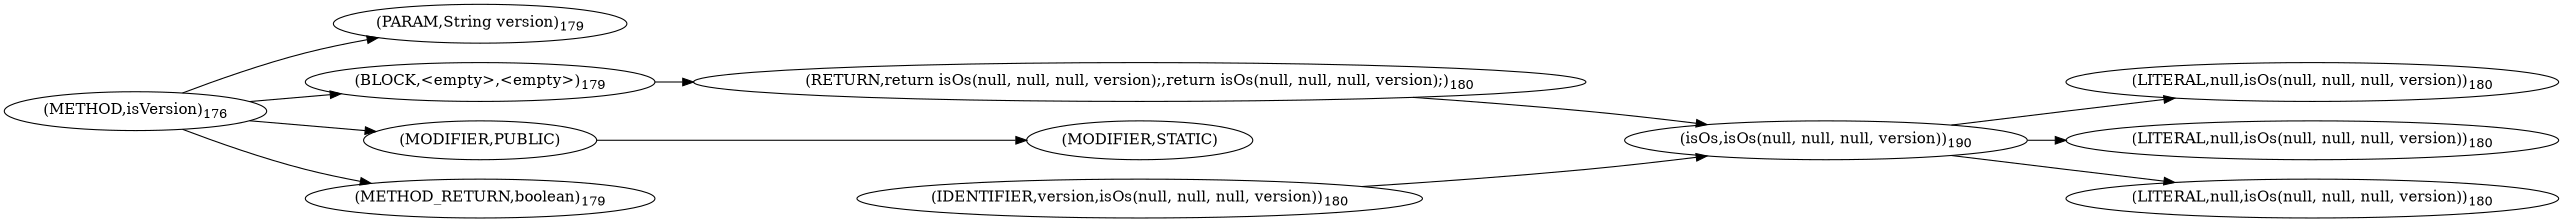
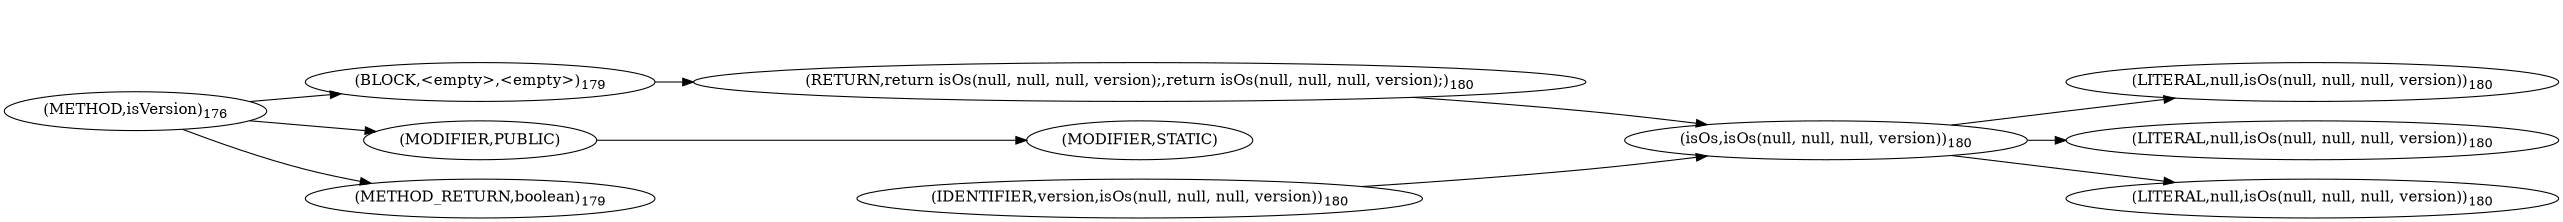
(480, 24) -> none
(1960, 139) -> (1960, 139)
